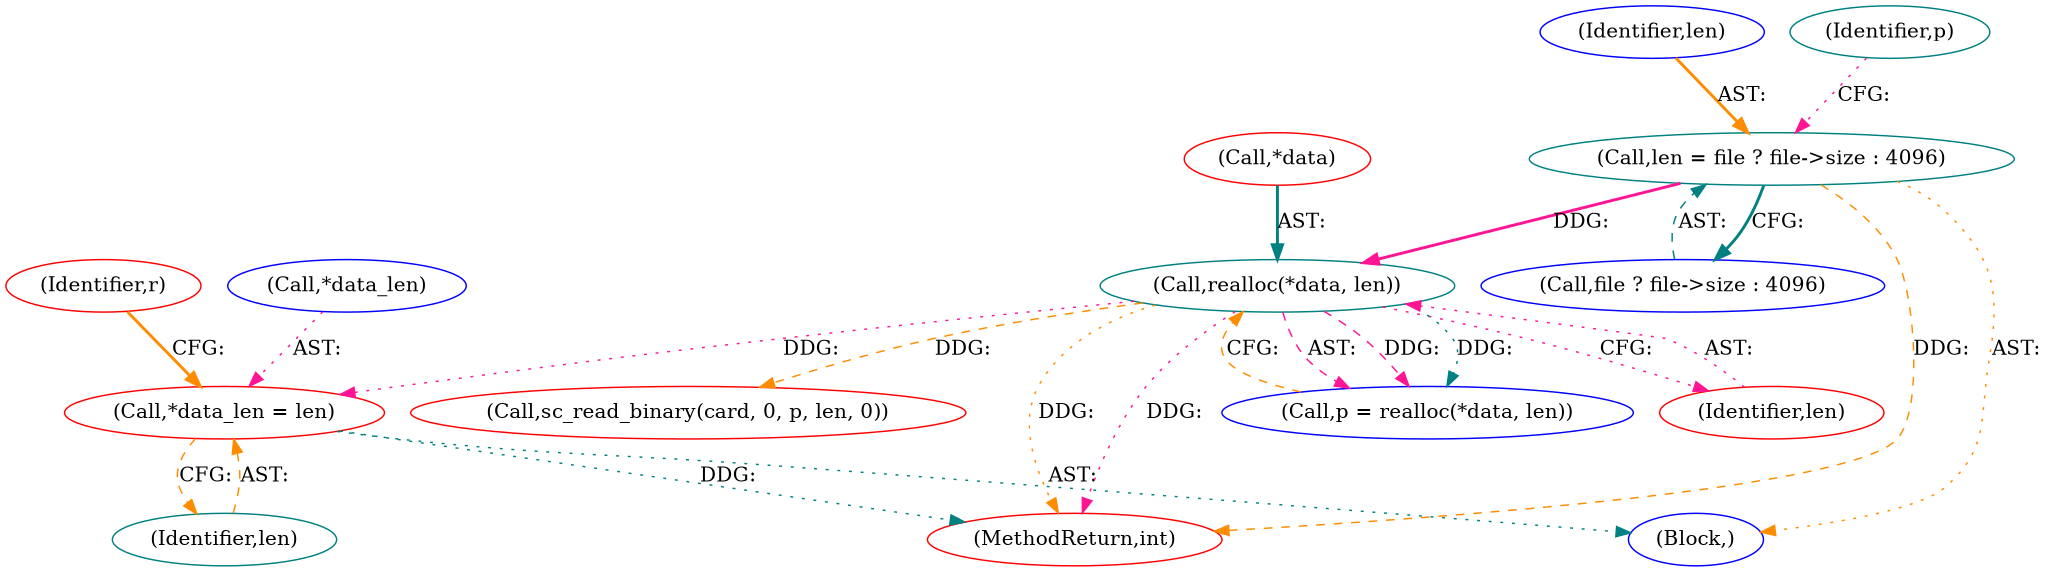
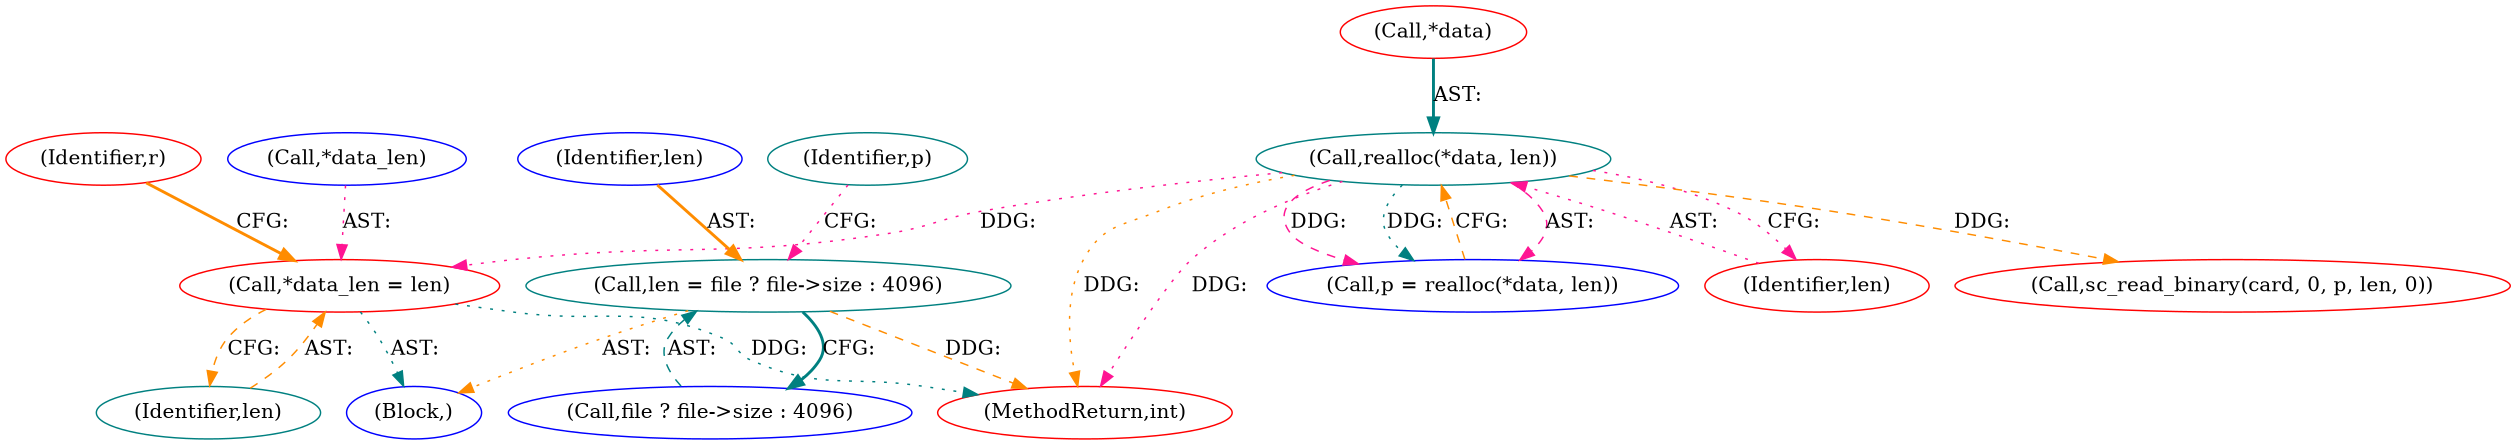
(1529, 221) -> none
